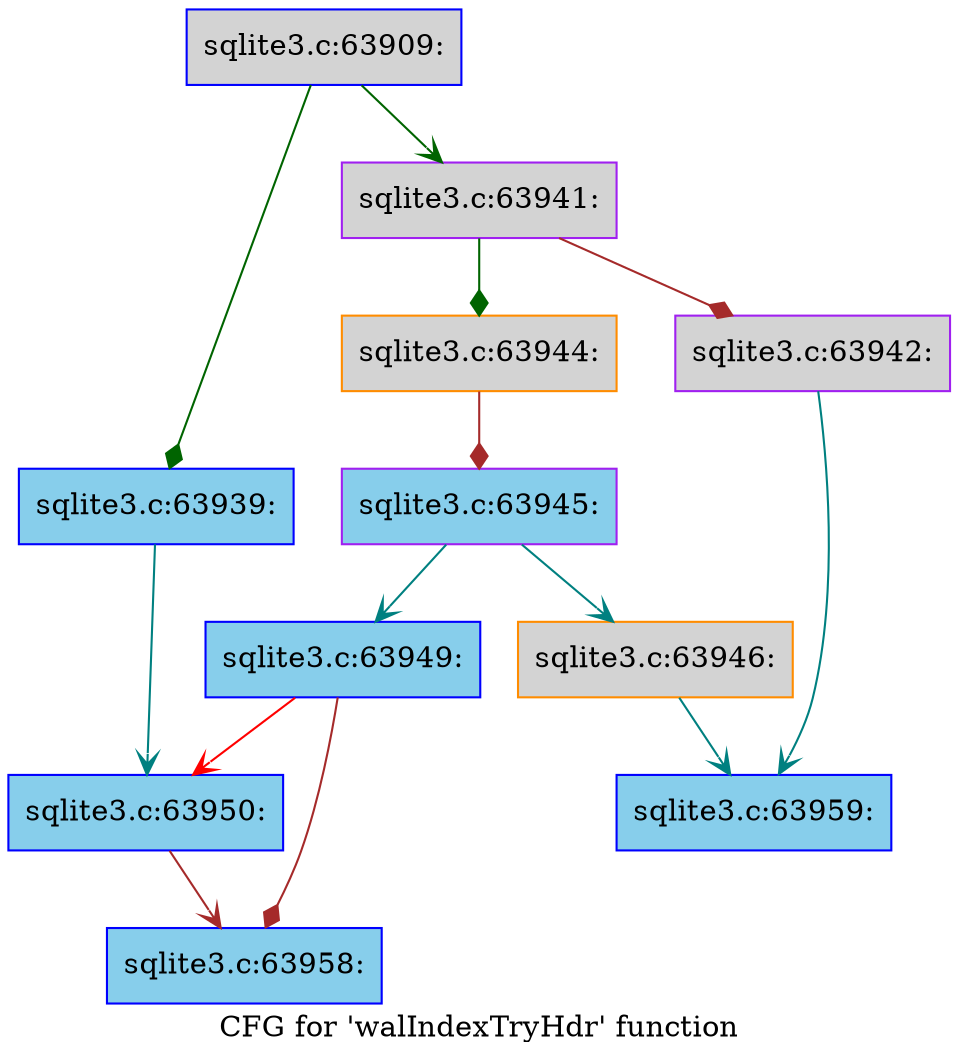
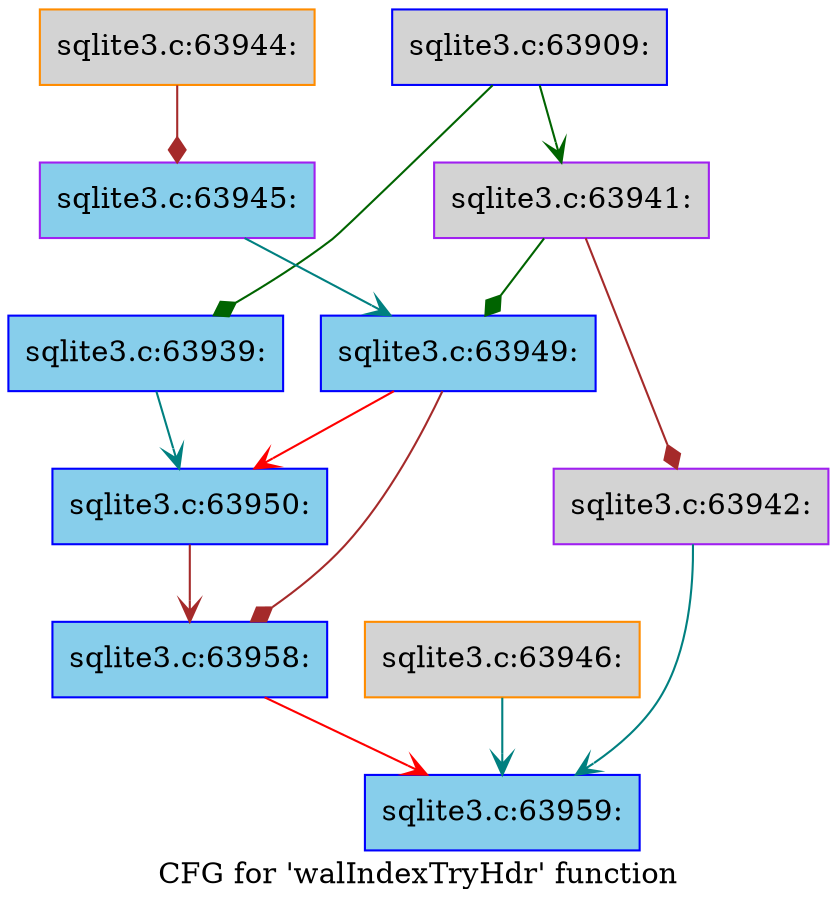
(479, 264) -> (523, 267)
(559, 576) -> none
none -> (336, 731)
